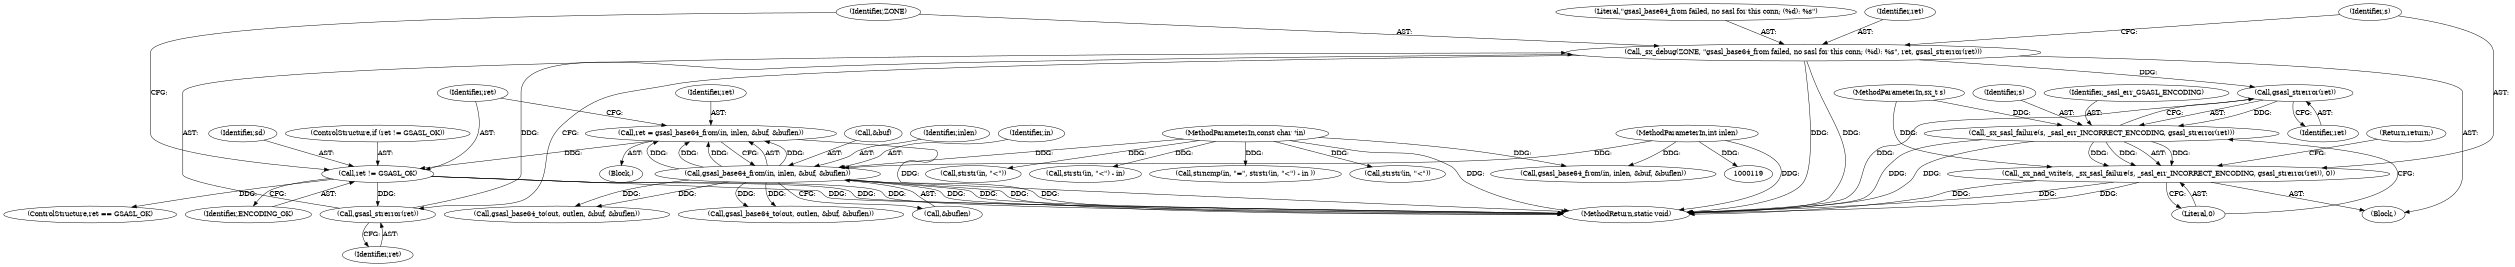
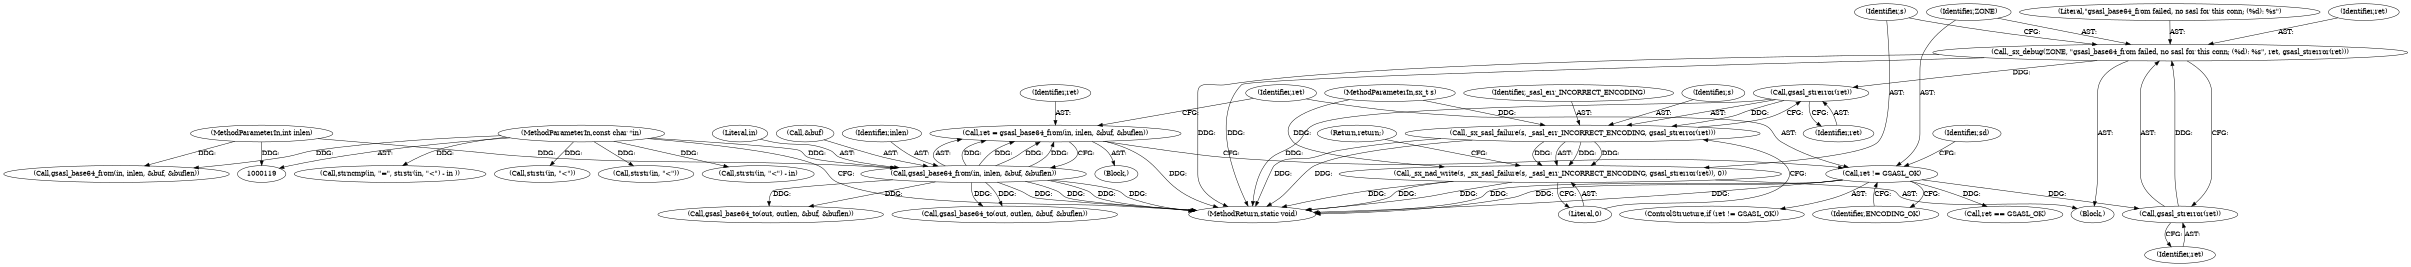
(160, 93) -> (1929, 93)
(2137, 93) -> (1569, 93)
(1031, 134) -> (740, 134)
none -> (396, 149)
(378, 151) -> (1828, 199)
(327, 154) -> (1949, 154)
(574, 154) -> (1232, 154)
(1477, 174) -> (847, 174)
(1769, 188) -> none
(330, 194) -> (1884, 194)
(90, 214) -> (2005, 214)
(947, 214) -> none
